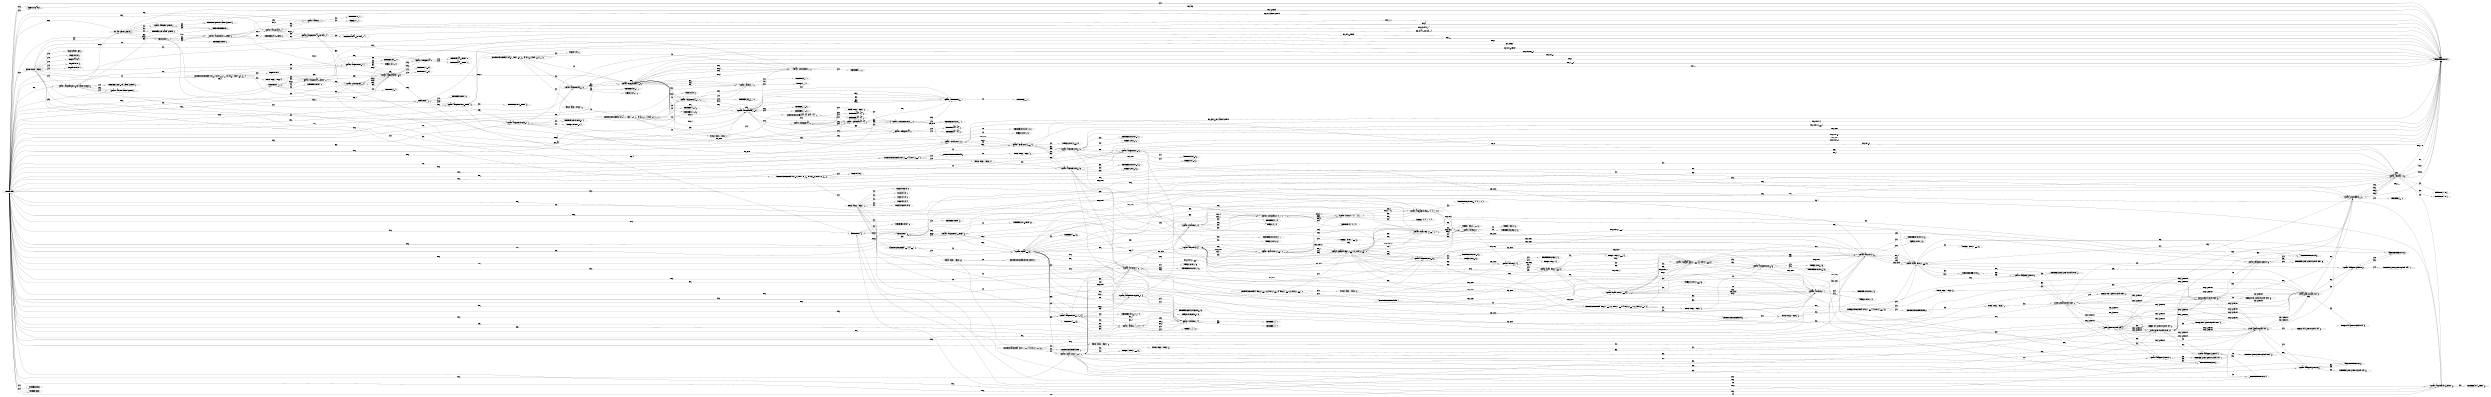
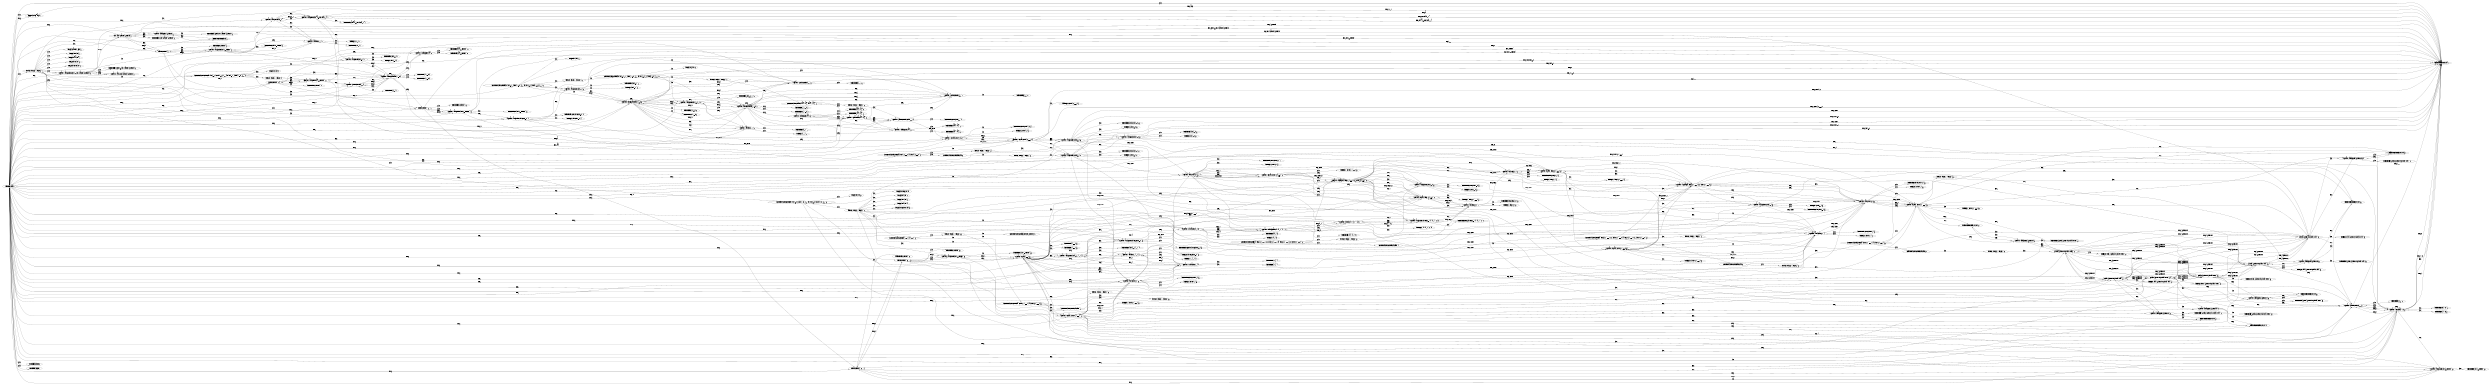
(600, 205) -> (551, 293)
(1098, 330) -> (1077, 260)
